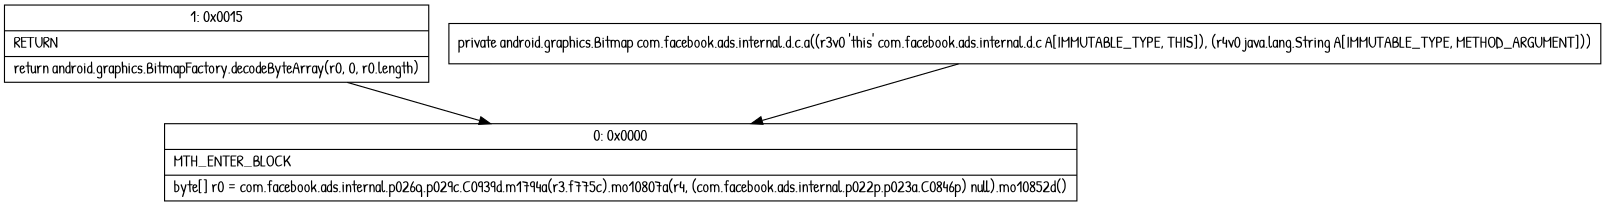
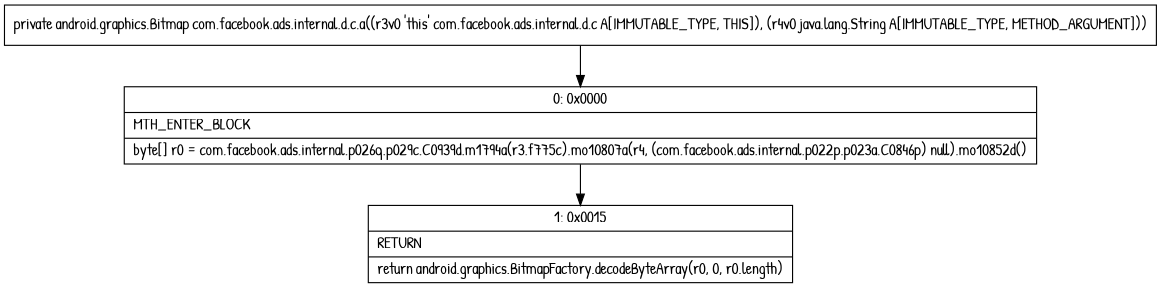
(413, 101) -> (580, 179)
